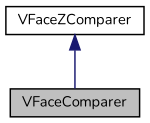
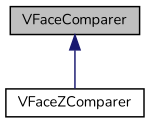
(75, 69) -> (75, 69)
